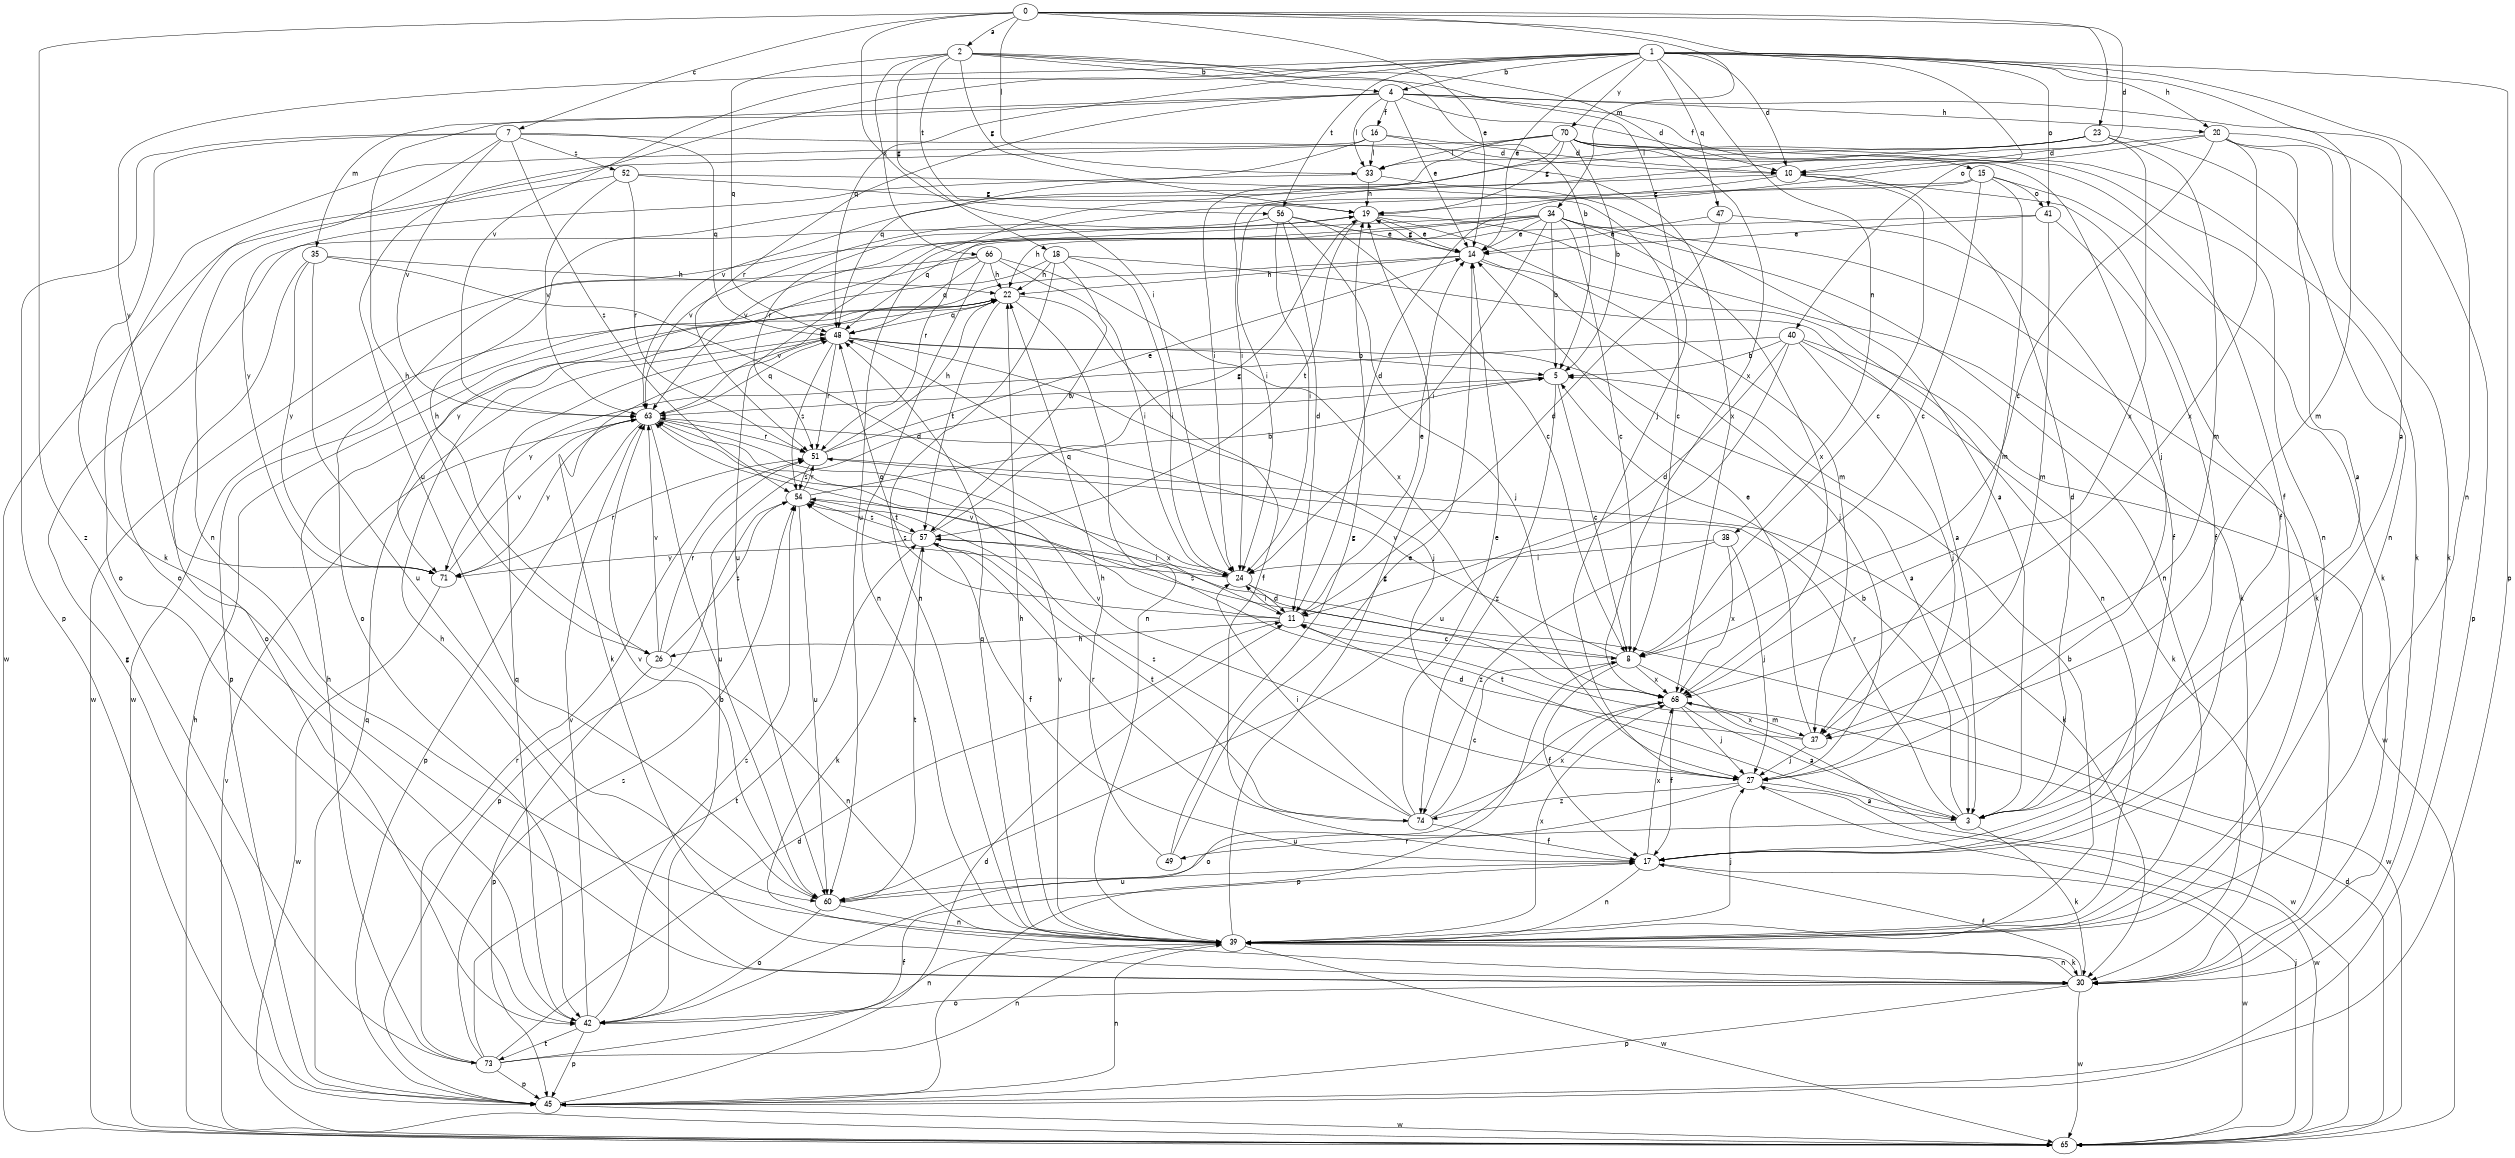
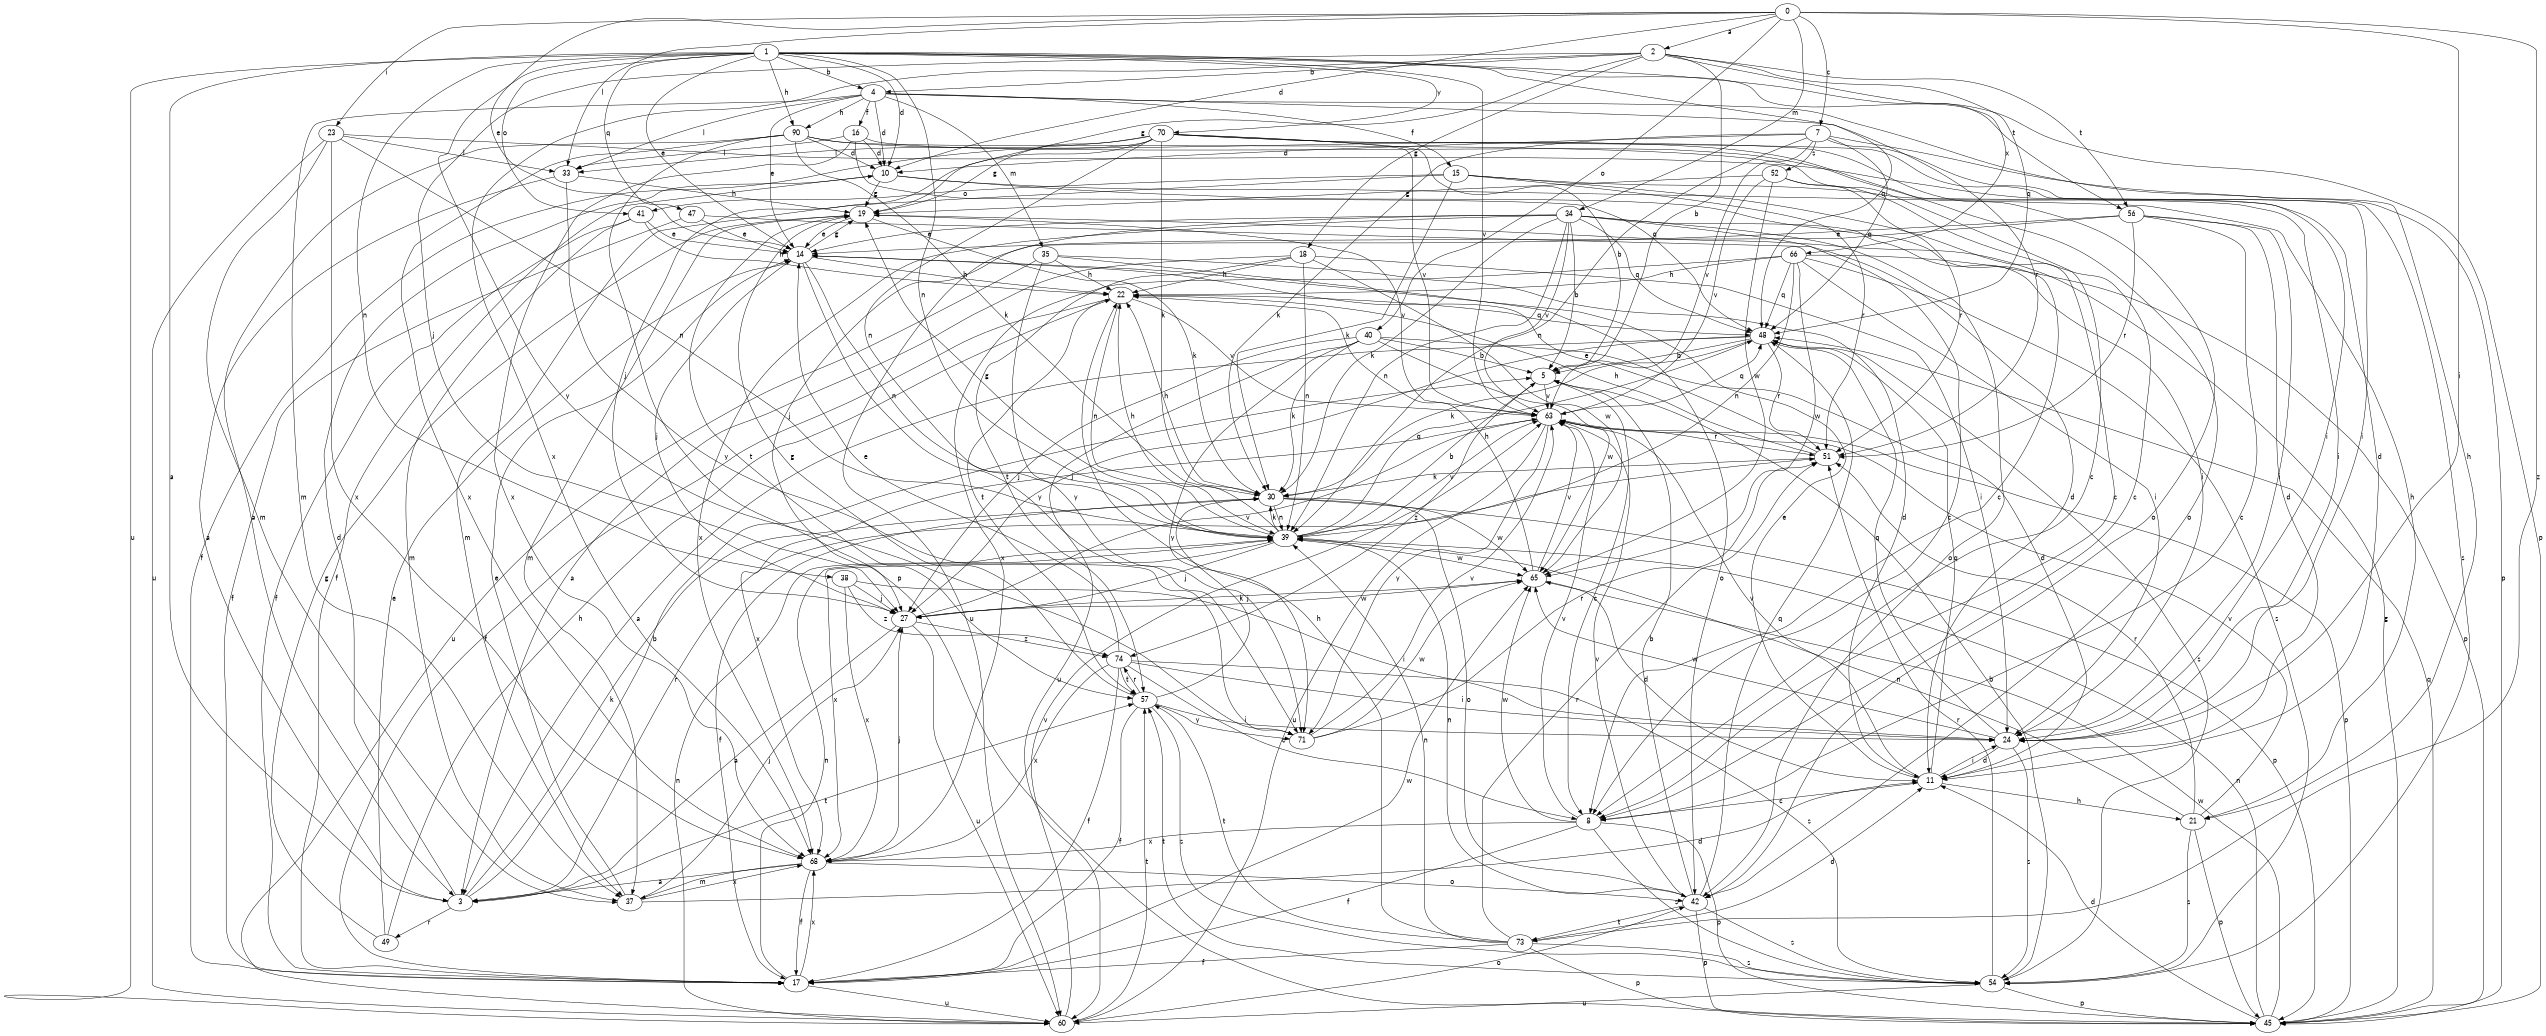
(2217, 134) -> (796, 134)
(803, 476) -> (2263, 592)
(659, 660) -> (2193, 822)
